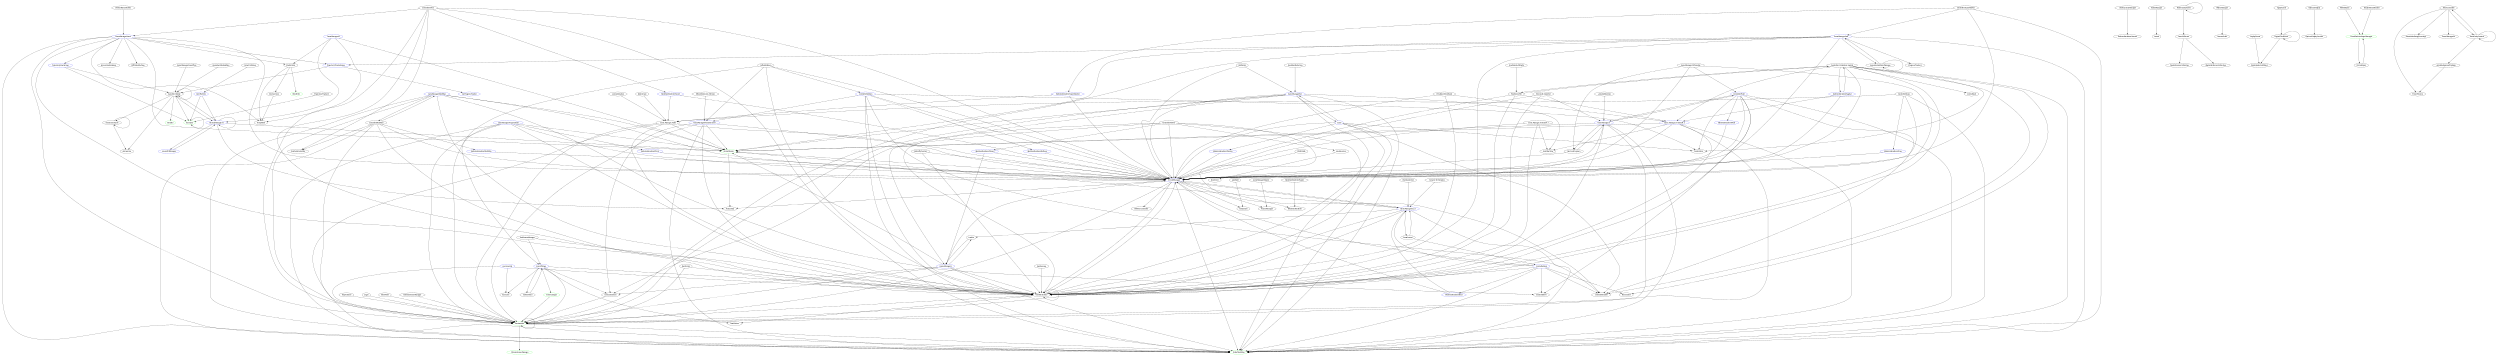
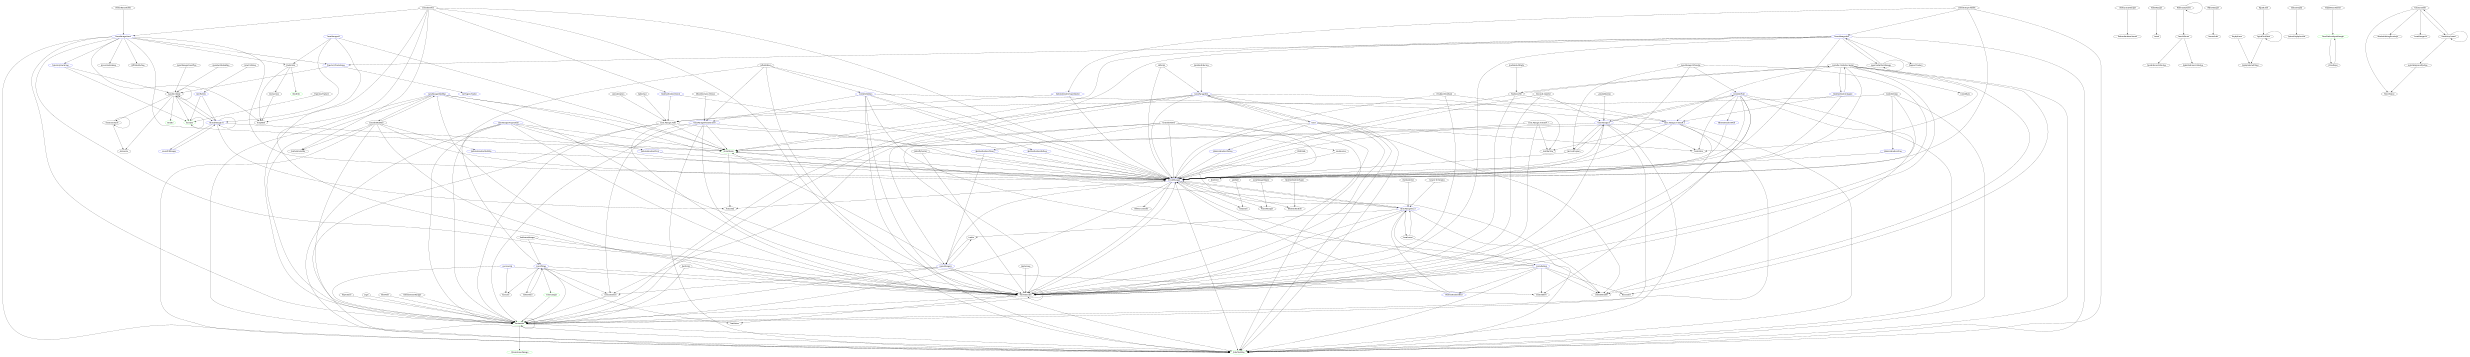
(2345, 8) -> none
